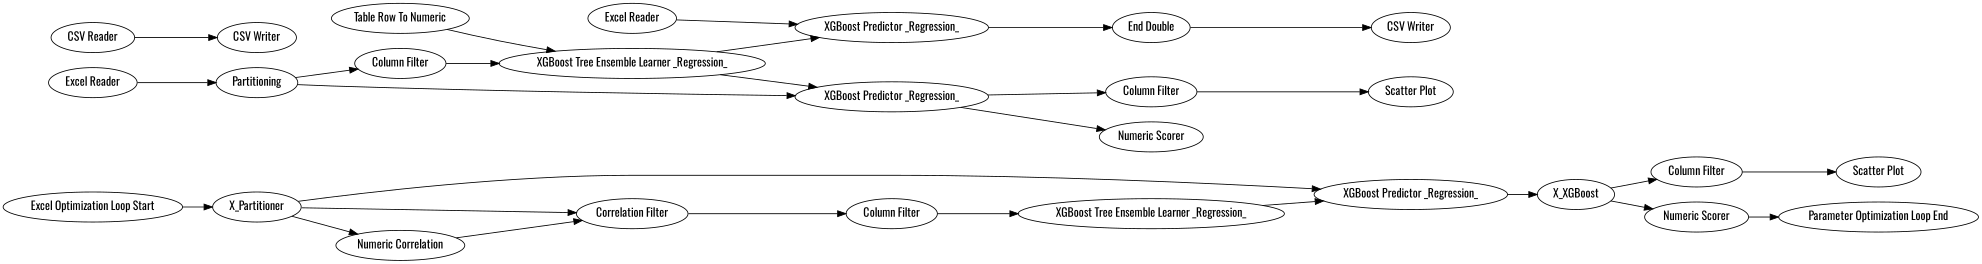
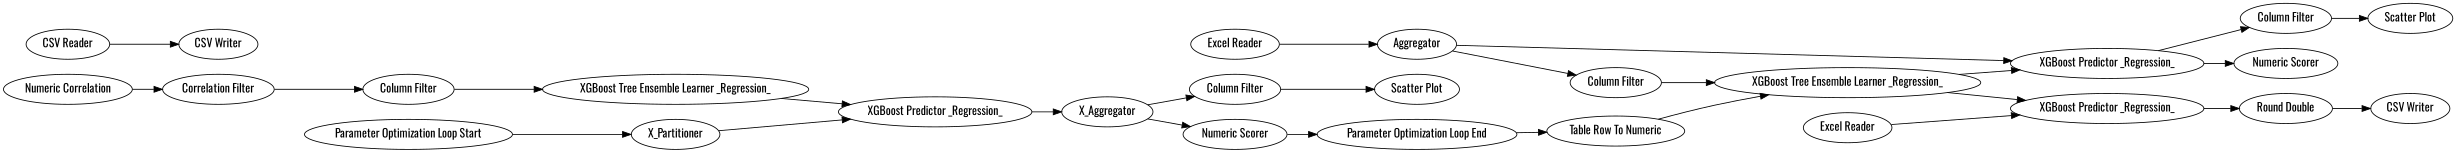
(1151, 28) -> (2286, 109)
(257, 83) -> (1417, 44)
none -> (1527, 133)
(1576, 194) -> (1107, 112)
(93, 207) -> (408, 134)
(435, 210) -> none
(321, 224) -> none
